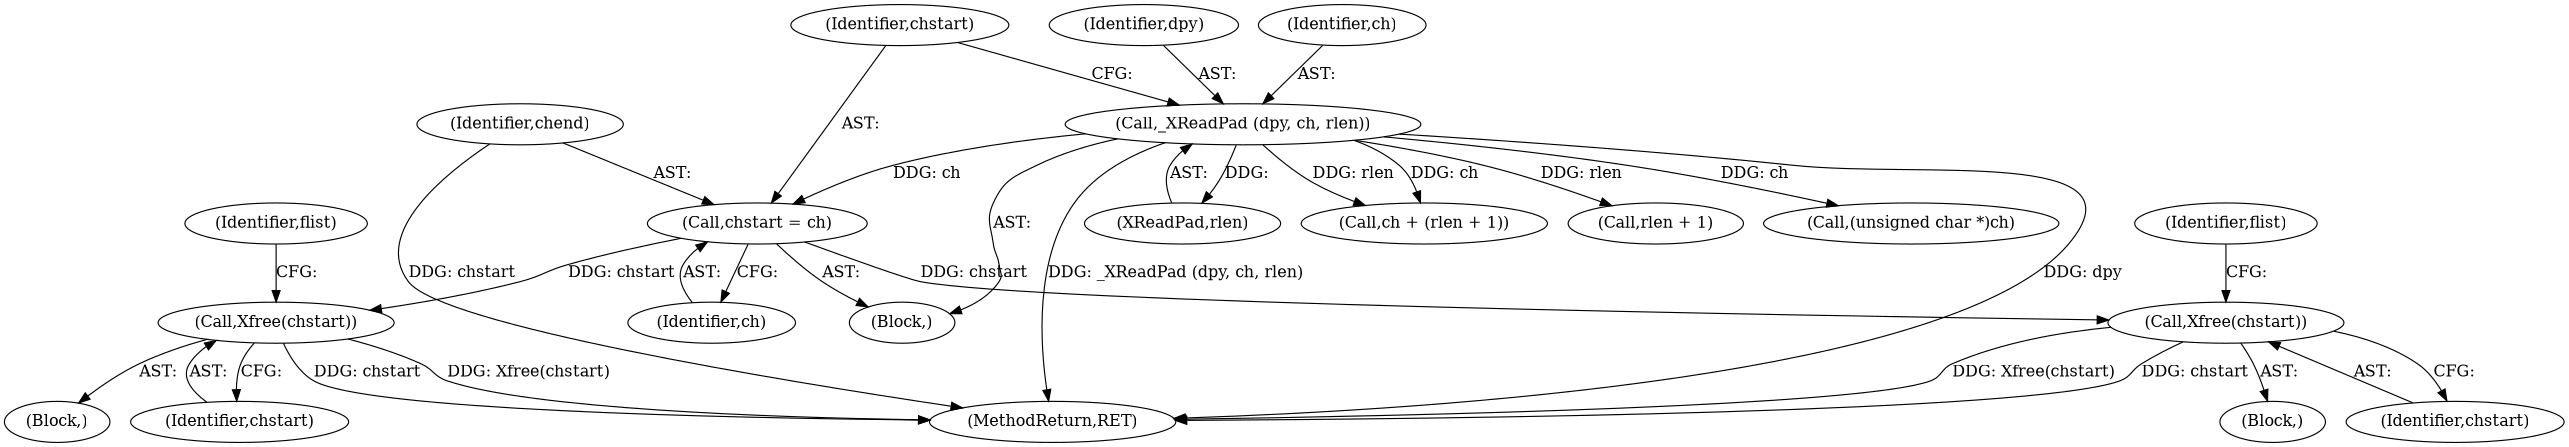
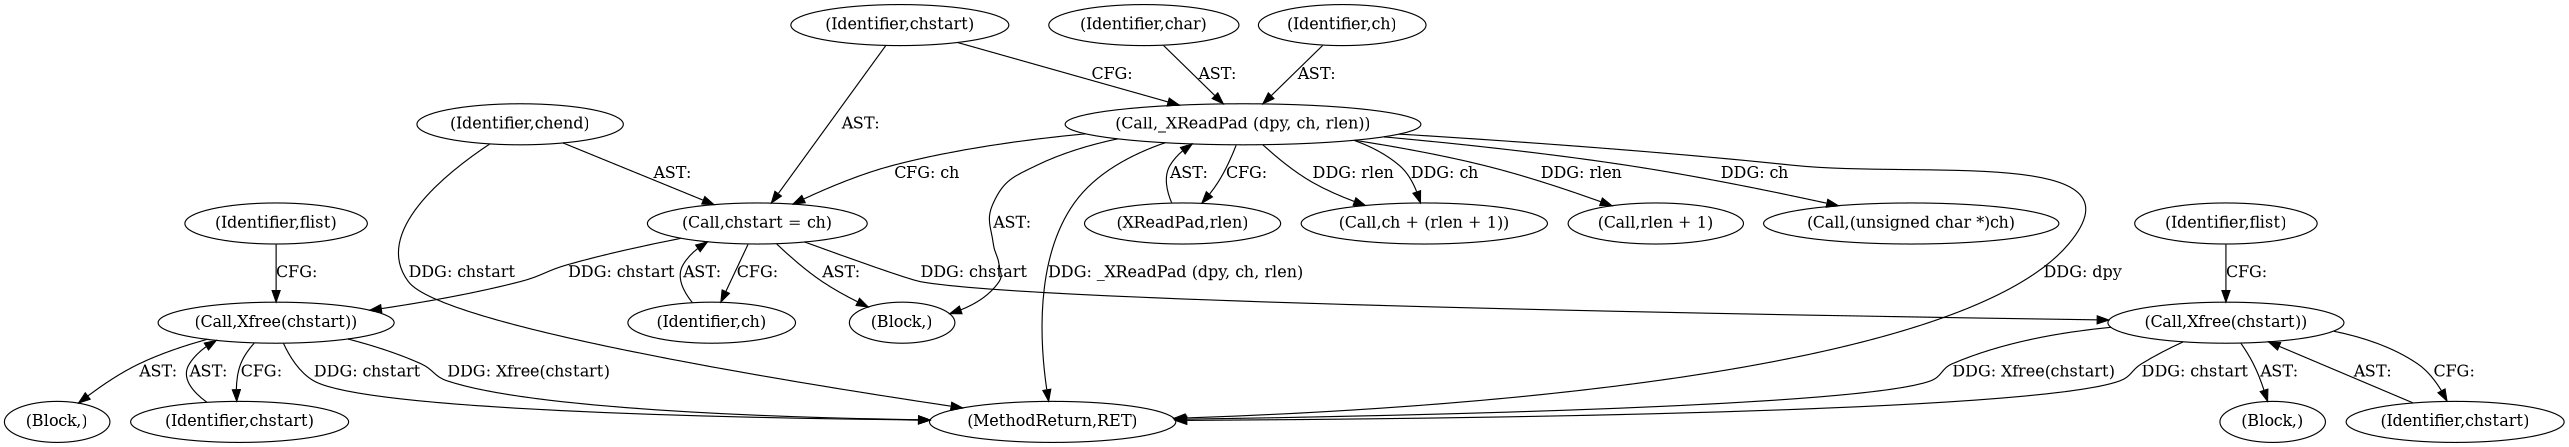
(1144, 25) -> (1144, 25)
(927, 174) -> (927, 174)
(1249, 174) -> (1249, 174)
